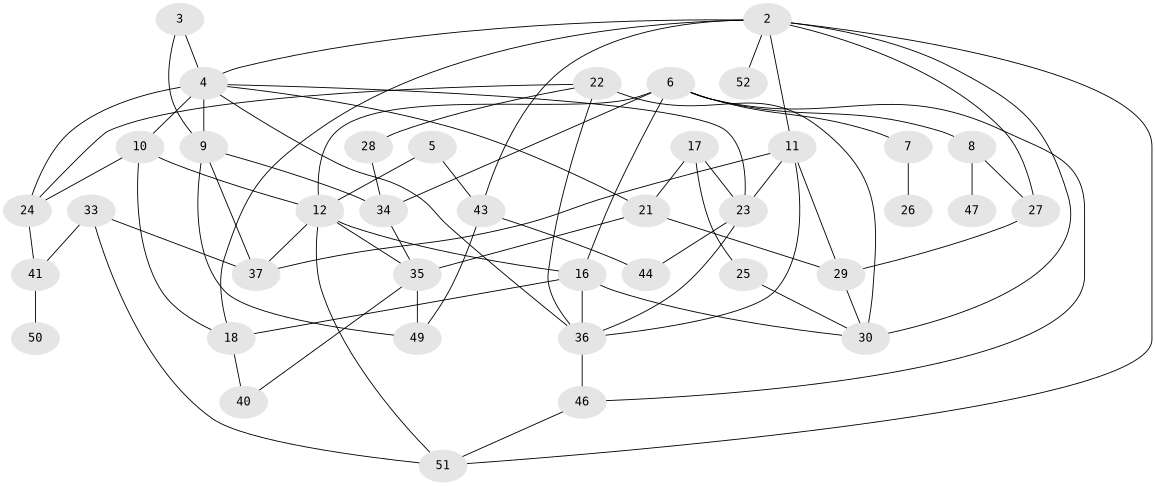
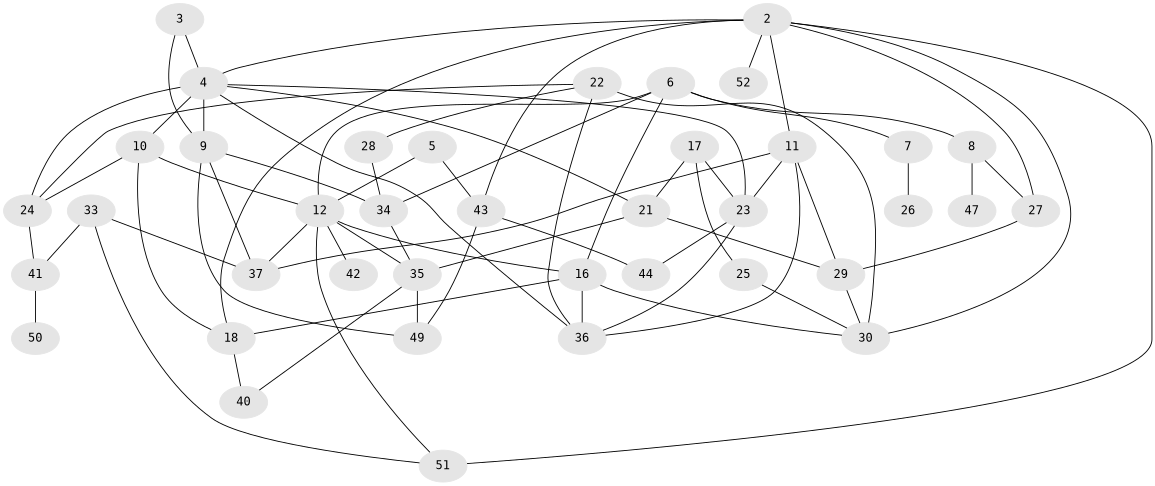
none -> (354, 275)
(582, 402) -> none
